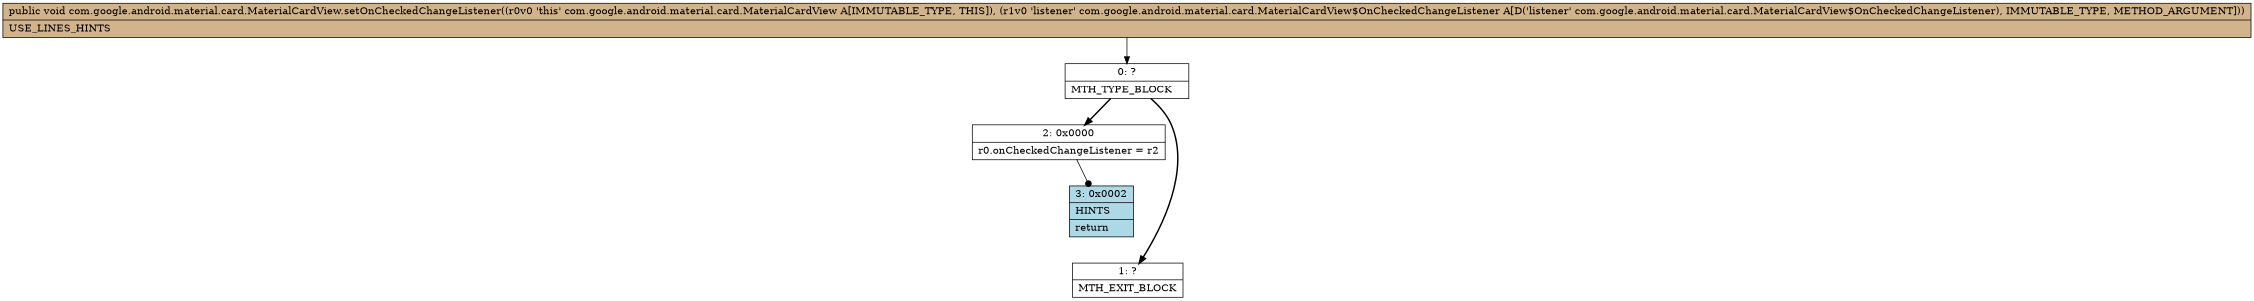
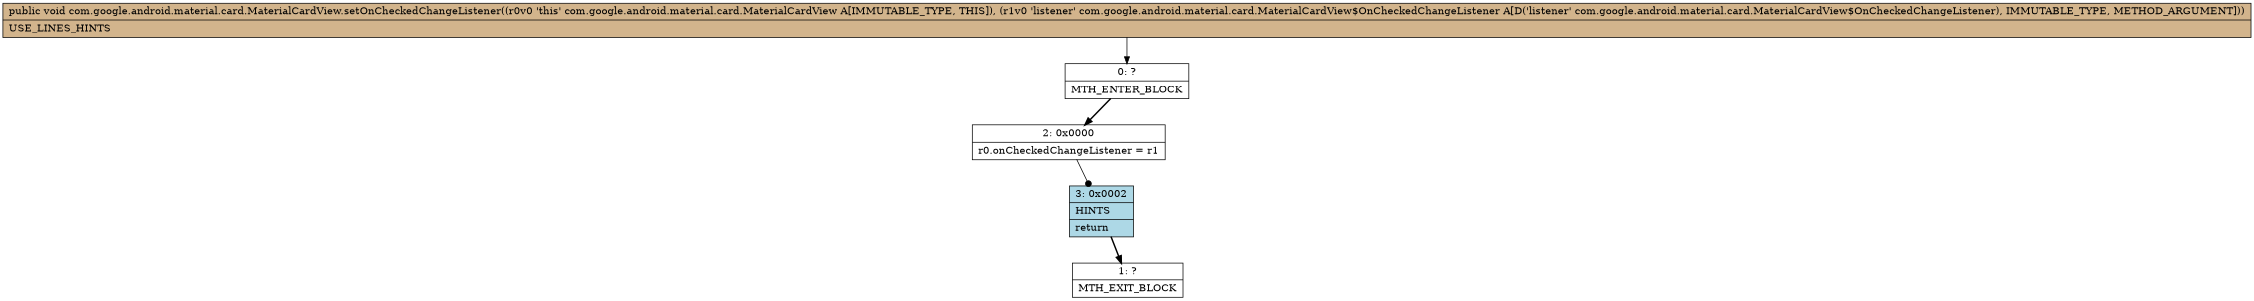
(1122, 90) -> (1127, 90)
(1069, 151) -> (1069, 151)
(1176, 177) -> (1115, 247)
